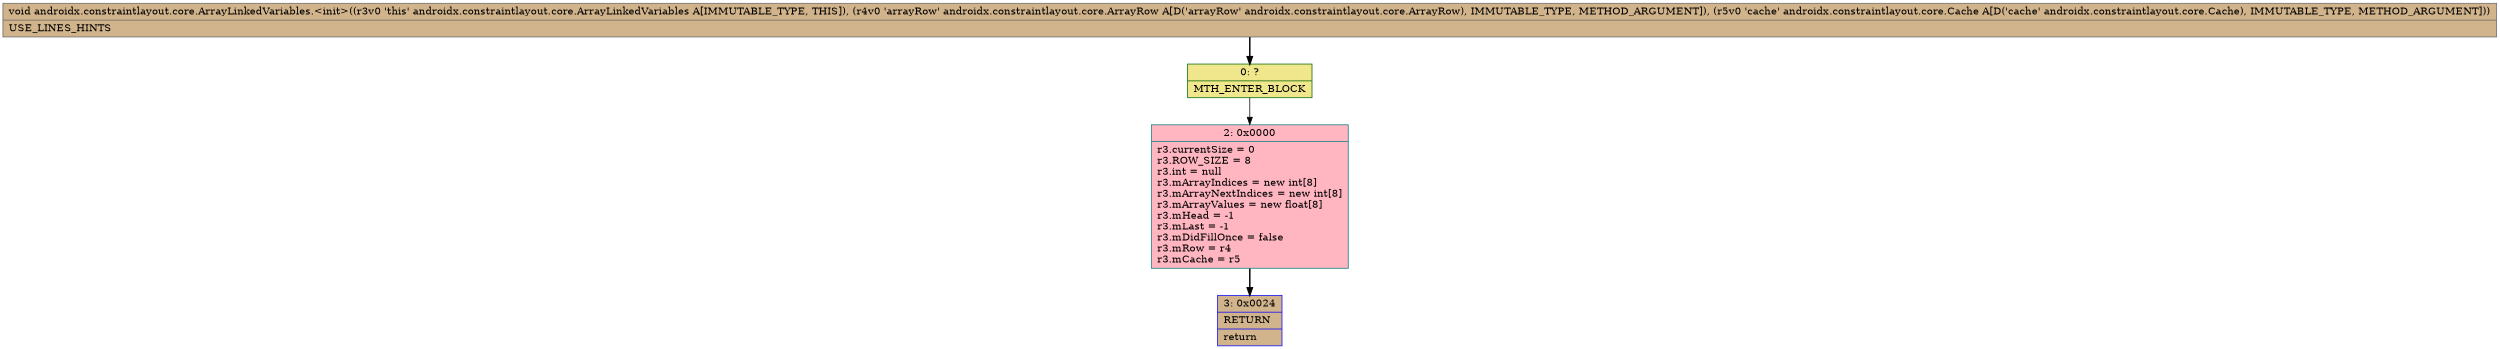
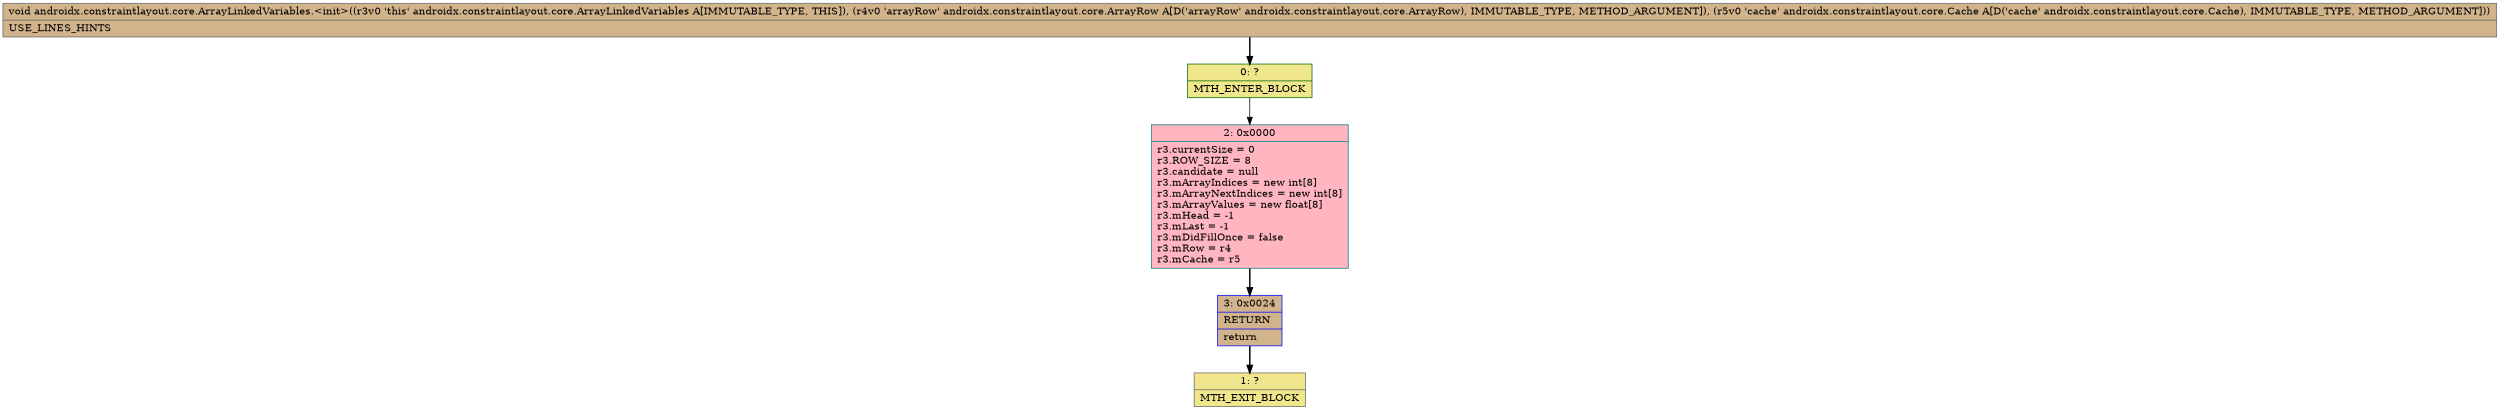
(1189, 172) -> (1208, 172)
none -> (1250, 390)
